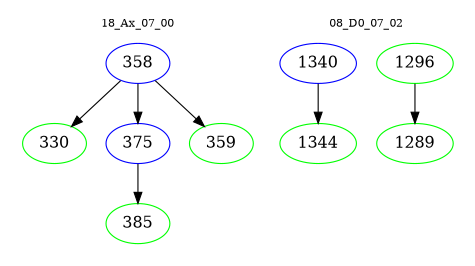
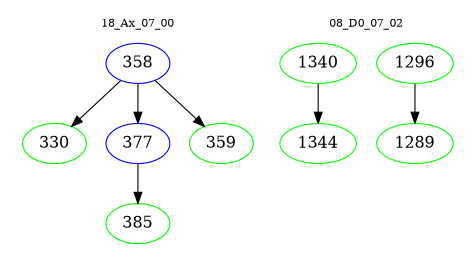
(318, 63) -> (318, 63)
(138, 144) -> (138, 144)
